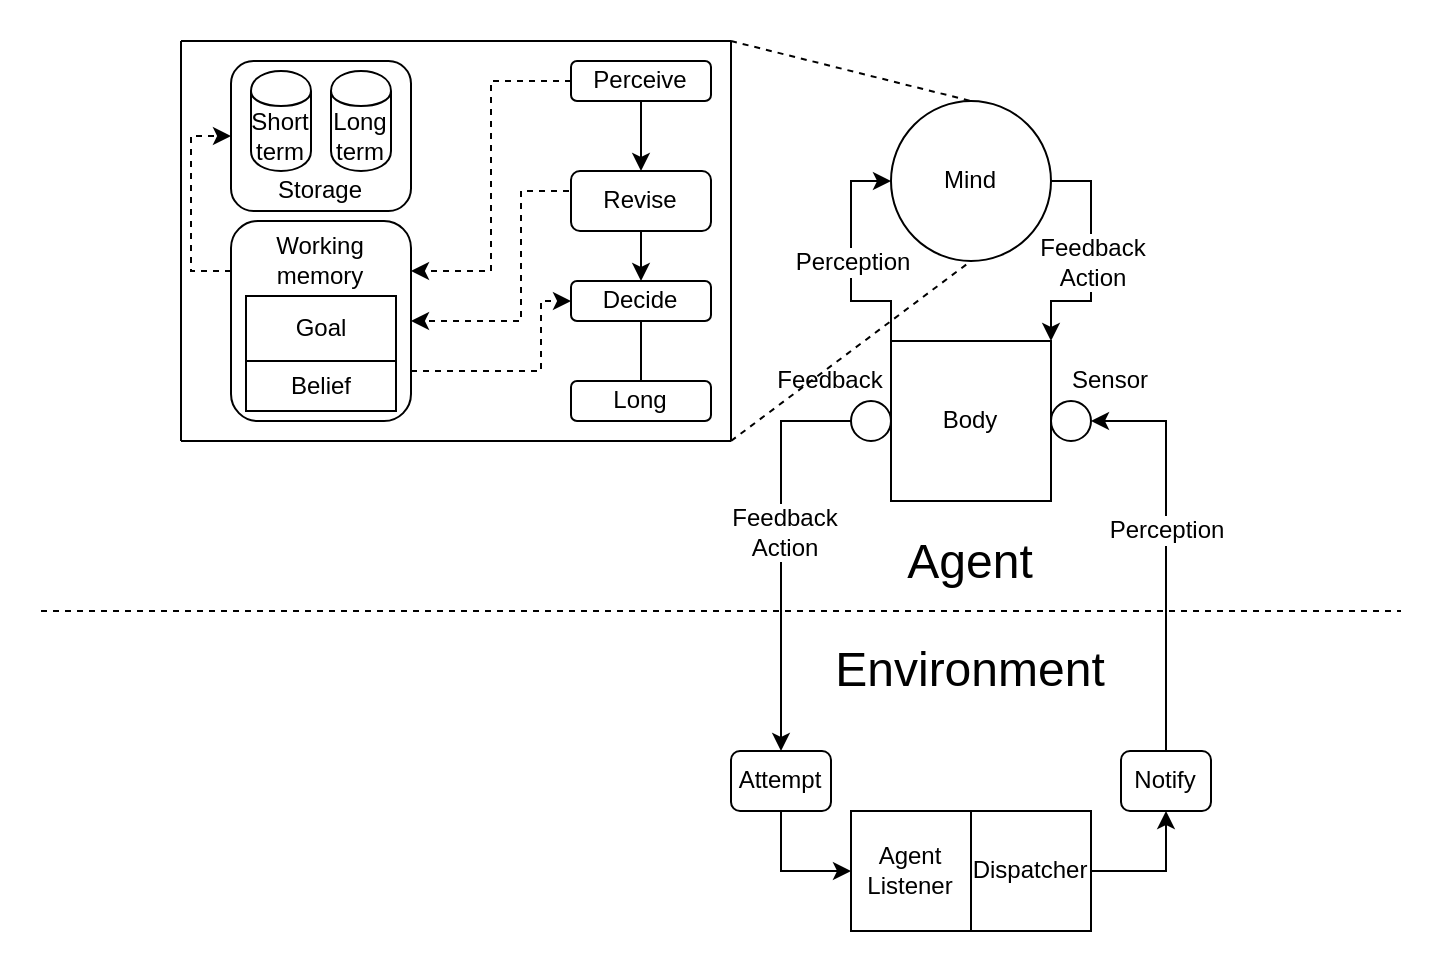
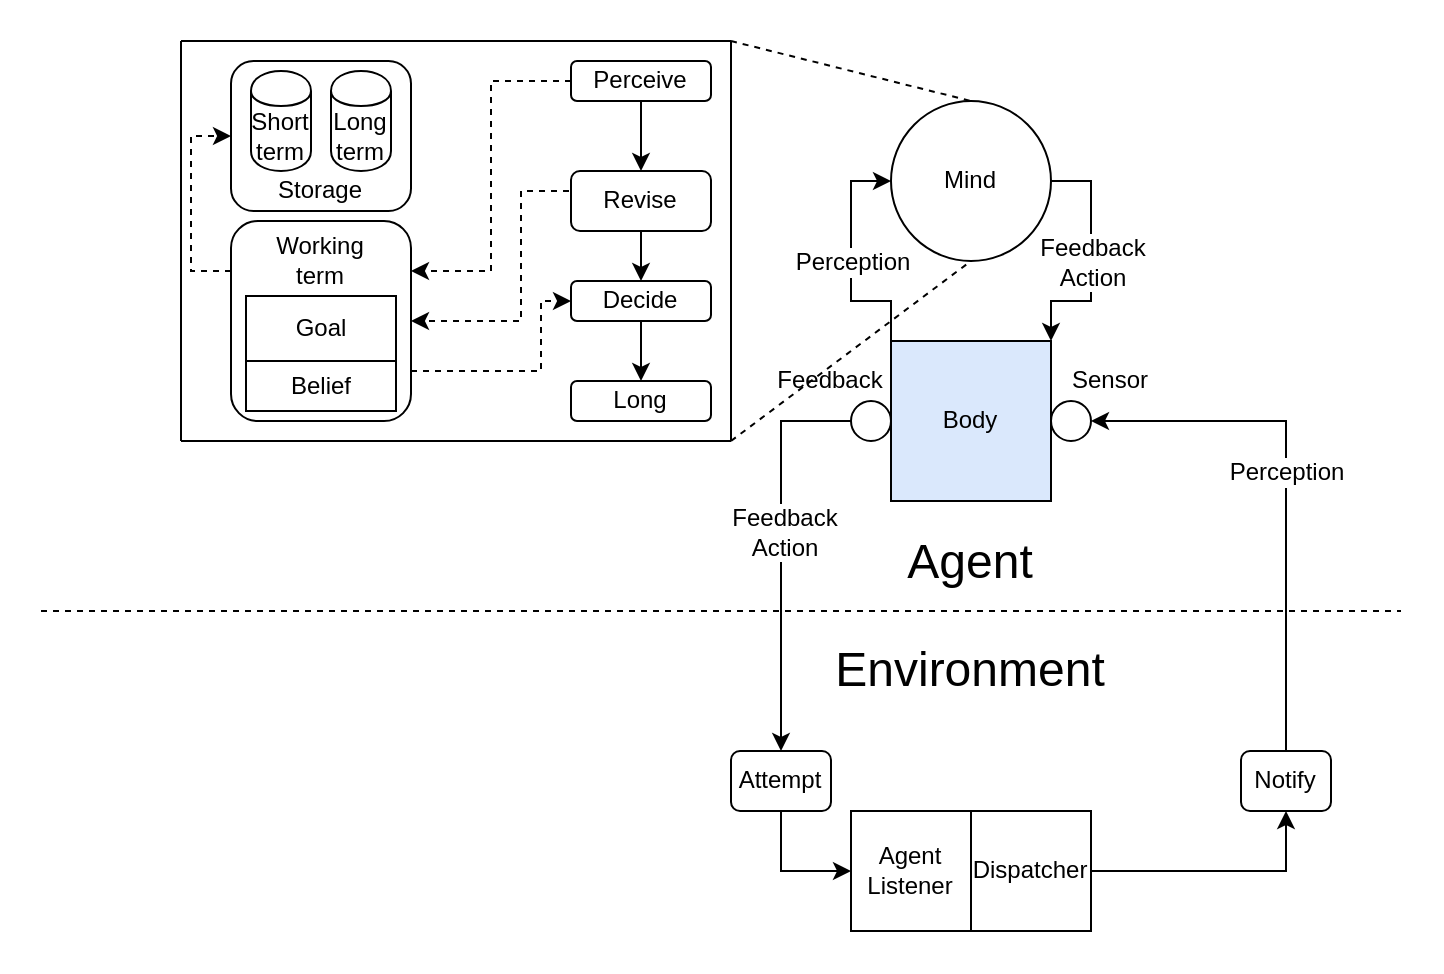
(321, 261) -> (321, 261)
(641, 371) -> (641, 366)
(971, 421) -> (971, 421)
(1166, 781) -> (1286, 781)
